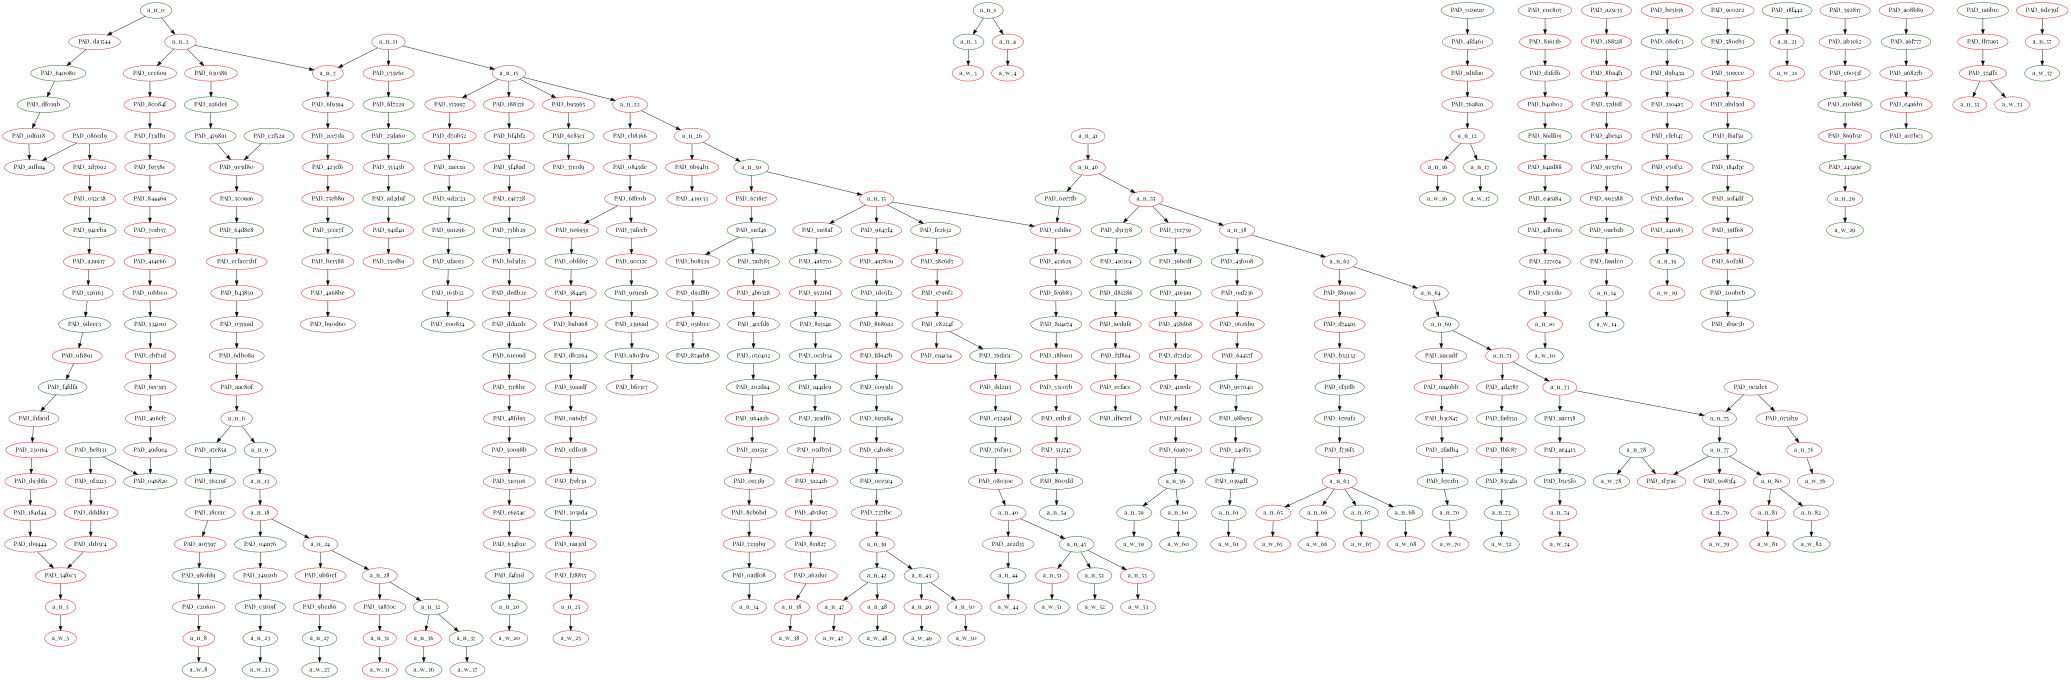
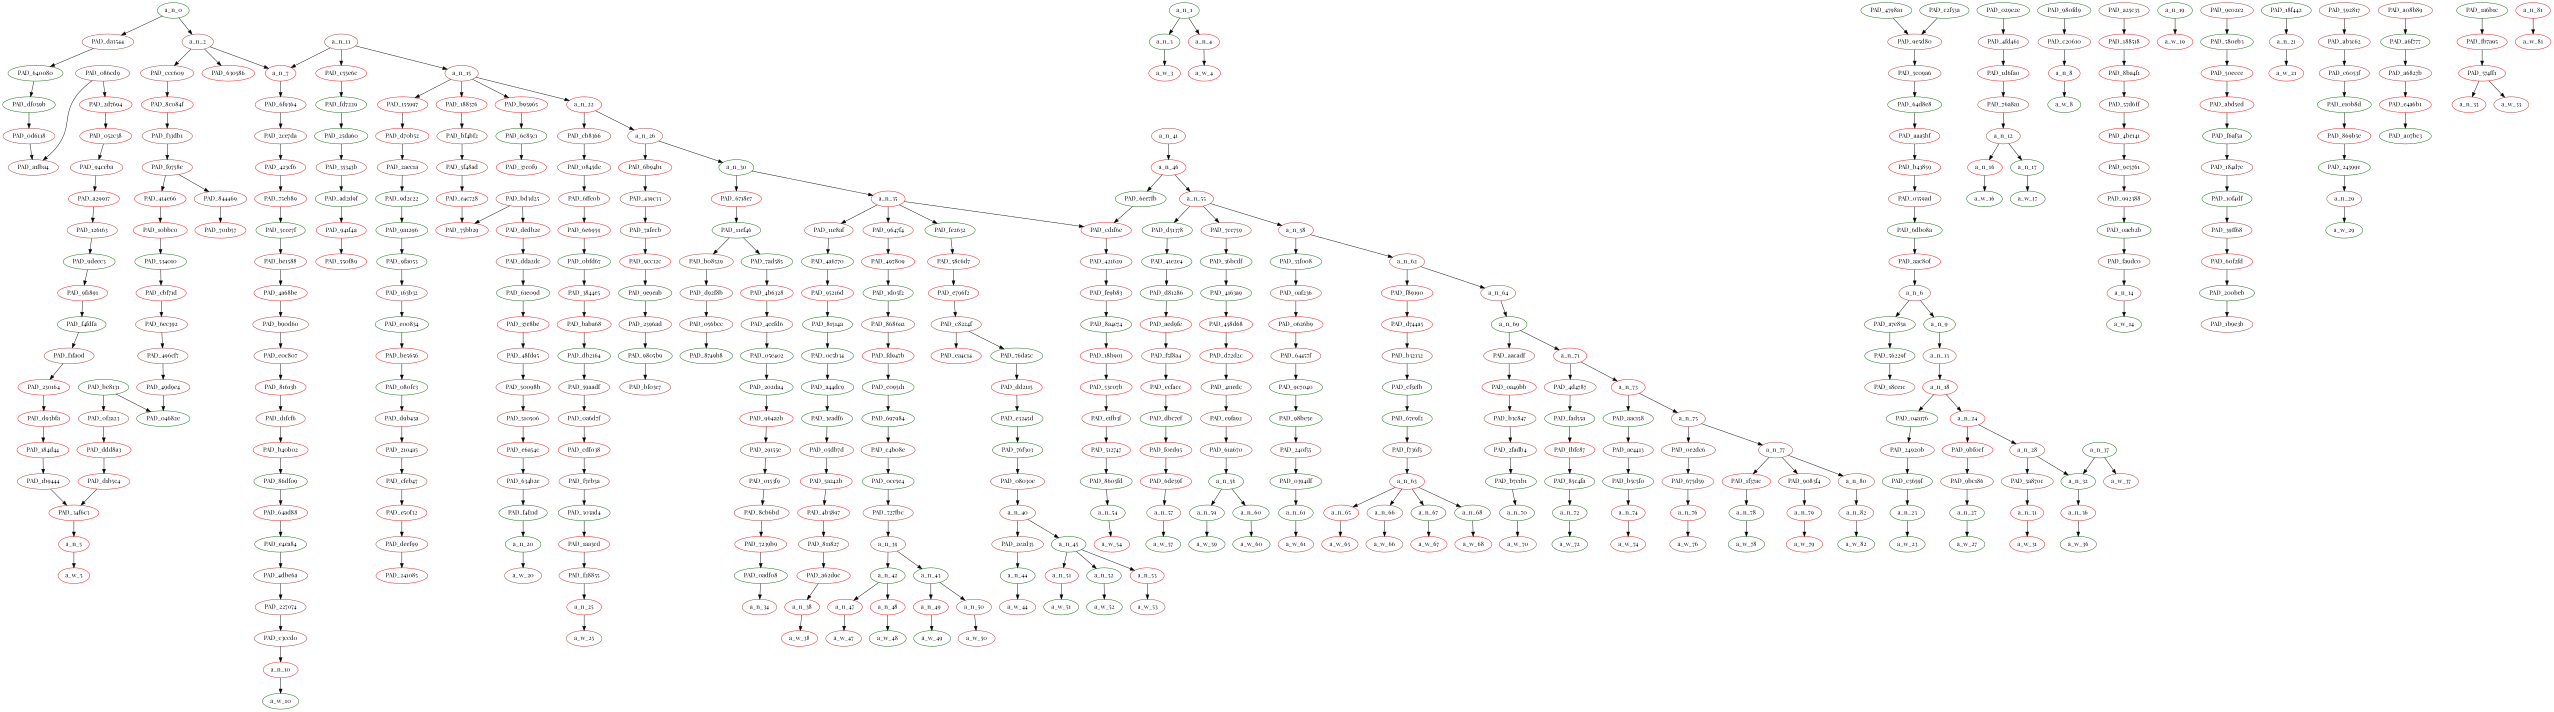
(211, 105) -> none
(328, 105) -> (281, 105)
(269, 136) -> (1944, 10)
(90, 167) -> (106, 105)
(1845, 167) -> (2344, 167)
(449, 199) -> (402, 199)
(631, 212) -> (645, 212)
(90, 230) -> (97, 167)
(509, 230) -> (462, 230)
(150, 244) -> (164, 181)
(509, 244) -> (494, 214)
(1667, 244) -> none
(237, 262) -> (1915, 136)
(448, 262) -> (402, 262)
(1237, 262) -> (1296, 262)
none -> (281, 338)
none -> (402, 338)
(237, 356) -> (1915, 230)
(150, 387) -> (162, 324)
(1737, 402) -> (1688, 432)
none -> (1166, 450)
(1719, 450) -> (1776, 450)
(1648, 464) -> (1746, 495)
(1770, 495) -> none
(200, 544) -> none
none -> (1112, 544)
(447, 621) -> (2090, 464)
